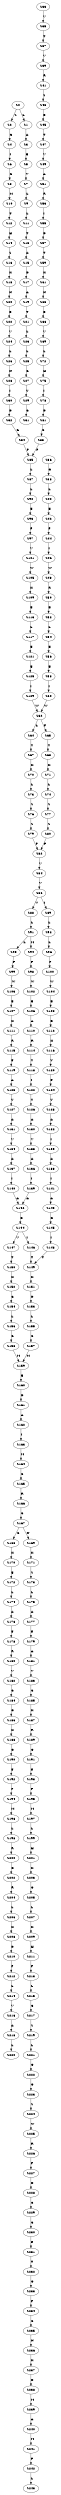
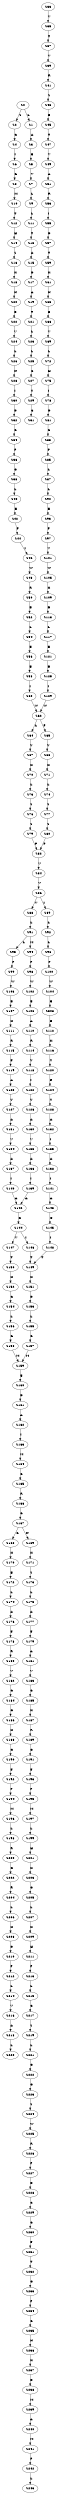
(26, 449) -> (14, 449)
(51, 1011) -> (50, 1011)
